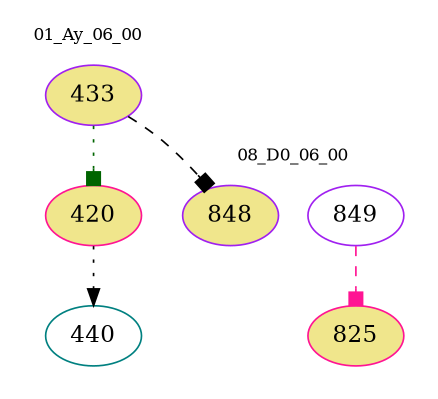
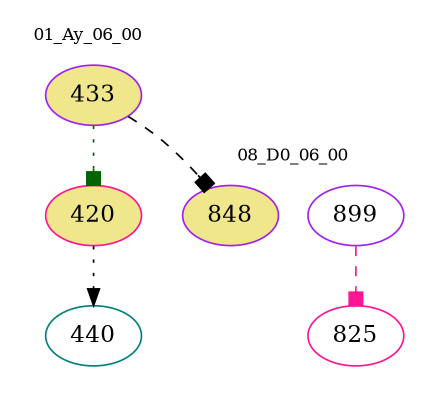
(356, 216) -> (356, 216)
(356, 336) -> (356, 336)
